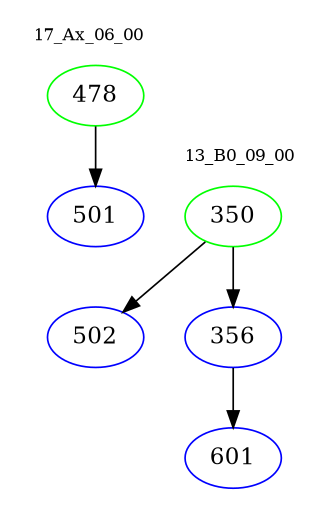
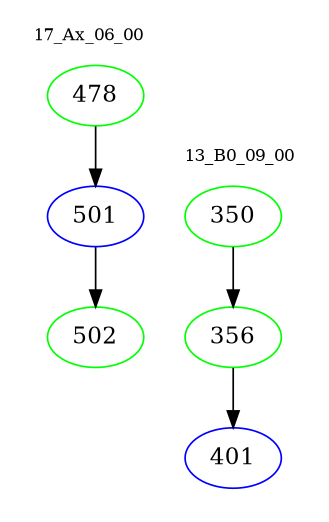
(183, 261) -> (96, 269)
(96, 337) -> (96, 337)
(233, 337) -> (233, 337)
(233, 458) -> (233, 458)
